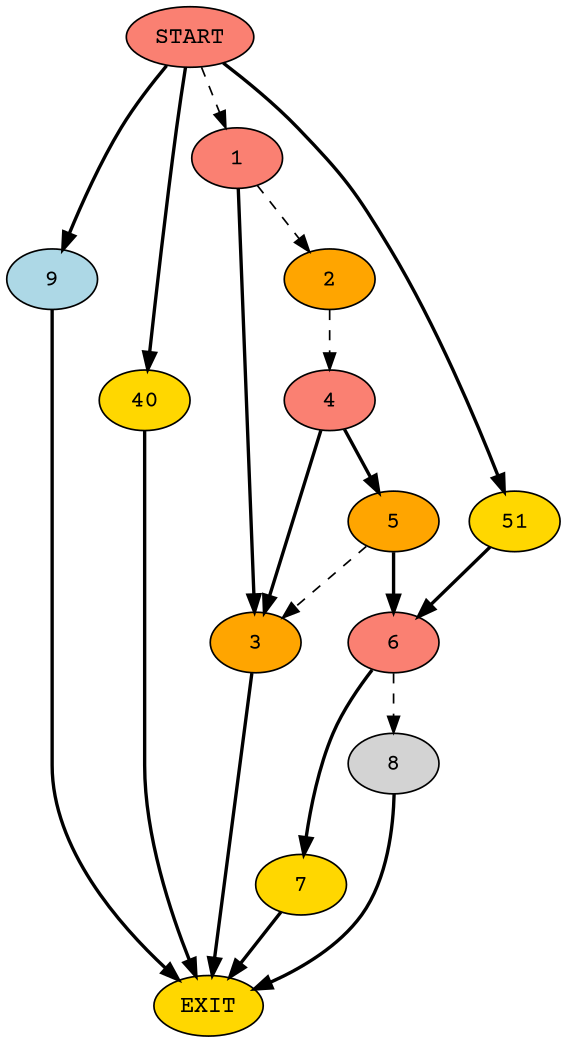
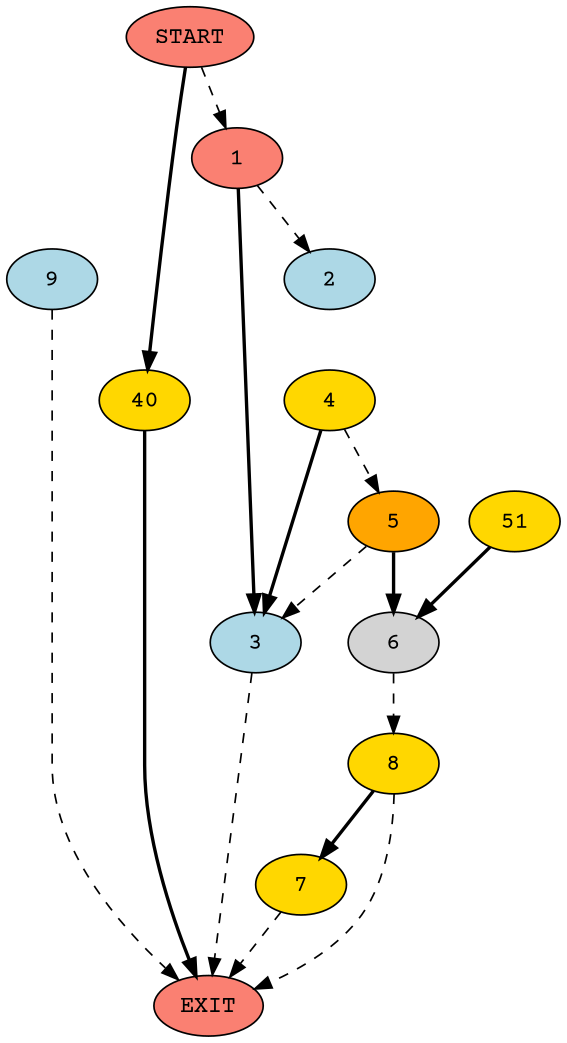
(111, 146) -> none
(390, 249) -> none
(330, 279) -> (330, 279)
(330, 332) -> none
(330, 400) -> (330, 400)
(358, 453) -> (358, 453)
(256, 643) -> (256, 643)
(394, 643) -> (394, 643)
(52, 657) -> (52, 657)
(327, 749) -> (353, 818)
(394, 764) -> (394, 764)
(233, 816) -> (233, 816)
(365, 910) -> (365, 910)
(261, 938) -> (261, 938)
(209, 1006) -> (209, 1006)
